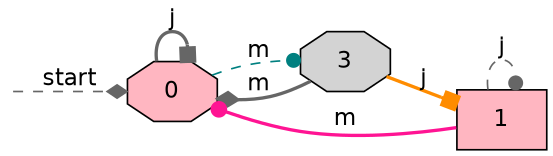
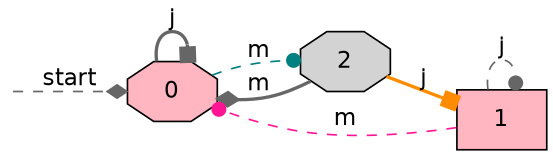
(345, 62) -> (345, 62)
(340, 135) -> (340, 135)
